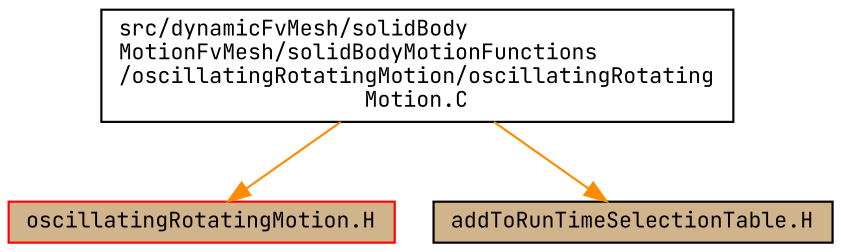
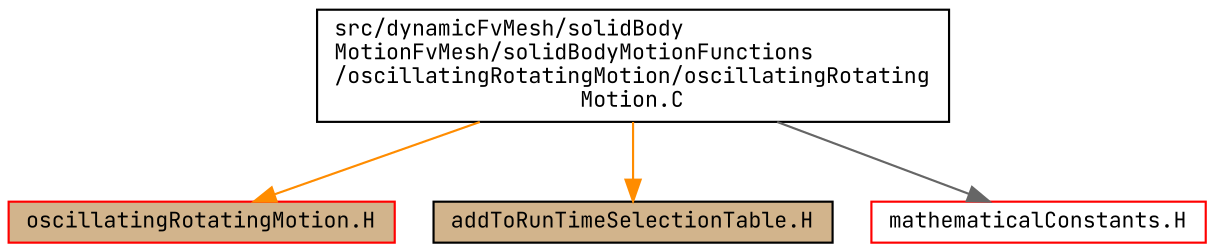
none -> (1039, 222)
